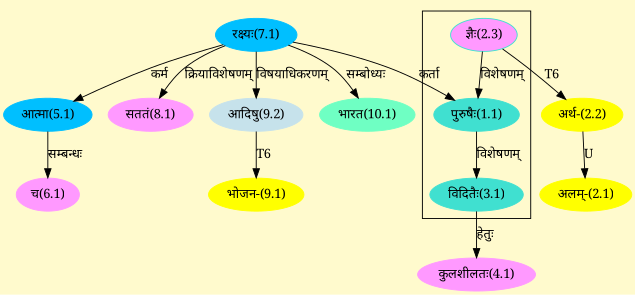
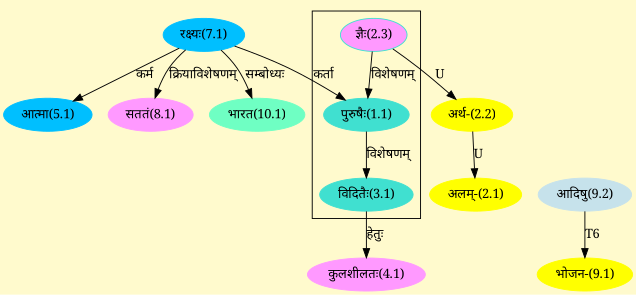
(256, 70) -> none
(552, 75) -> (440, 75)
(48, 195) -> none
